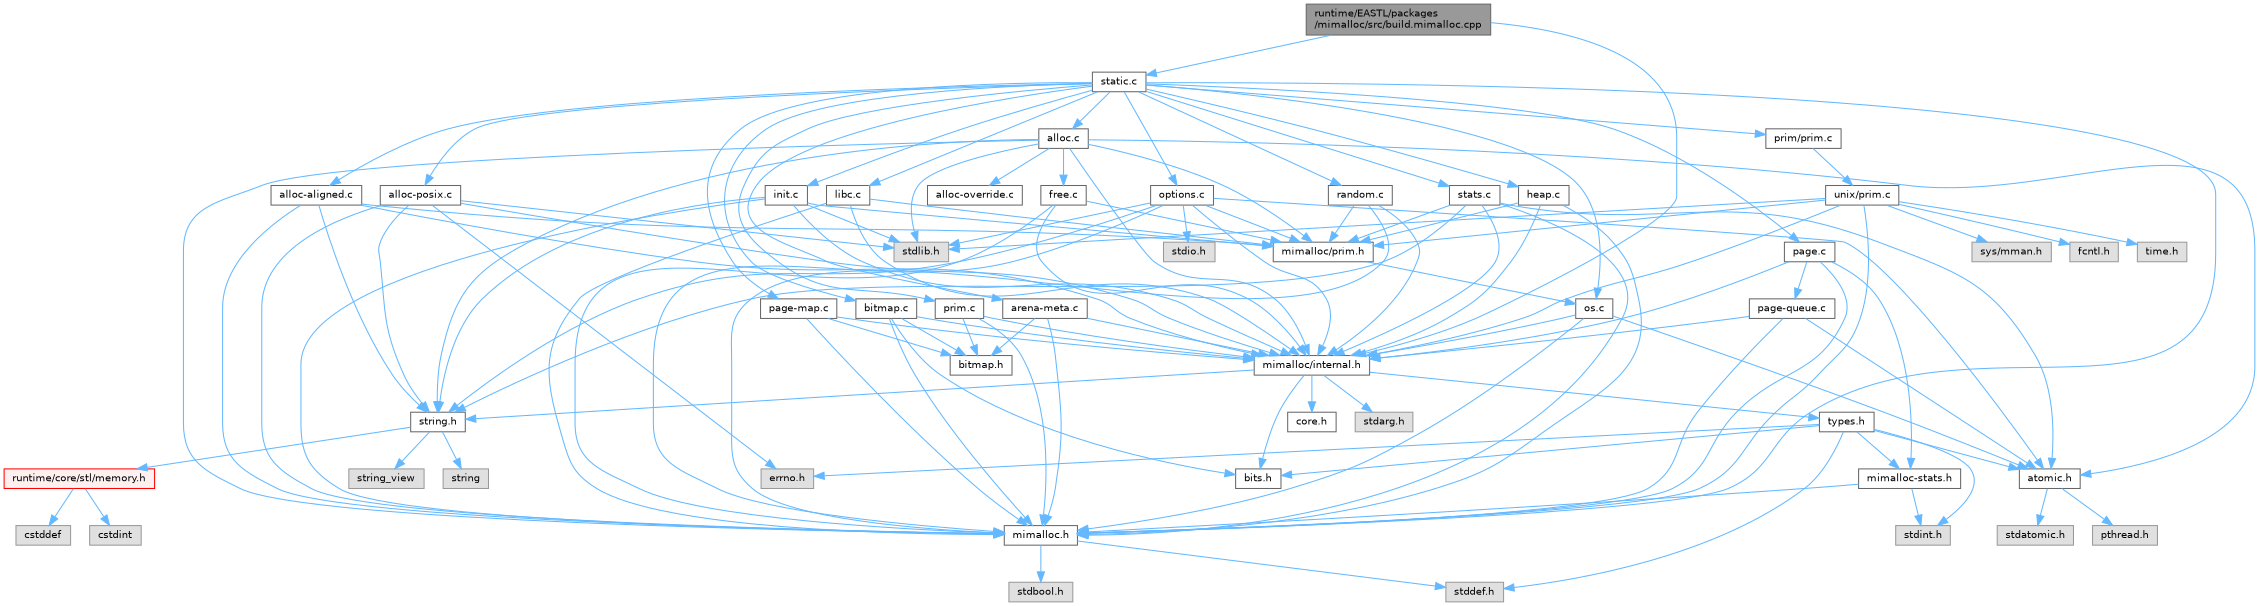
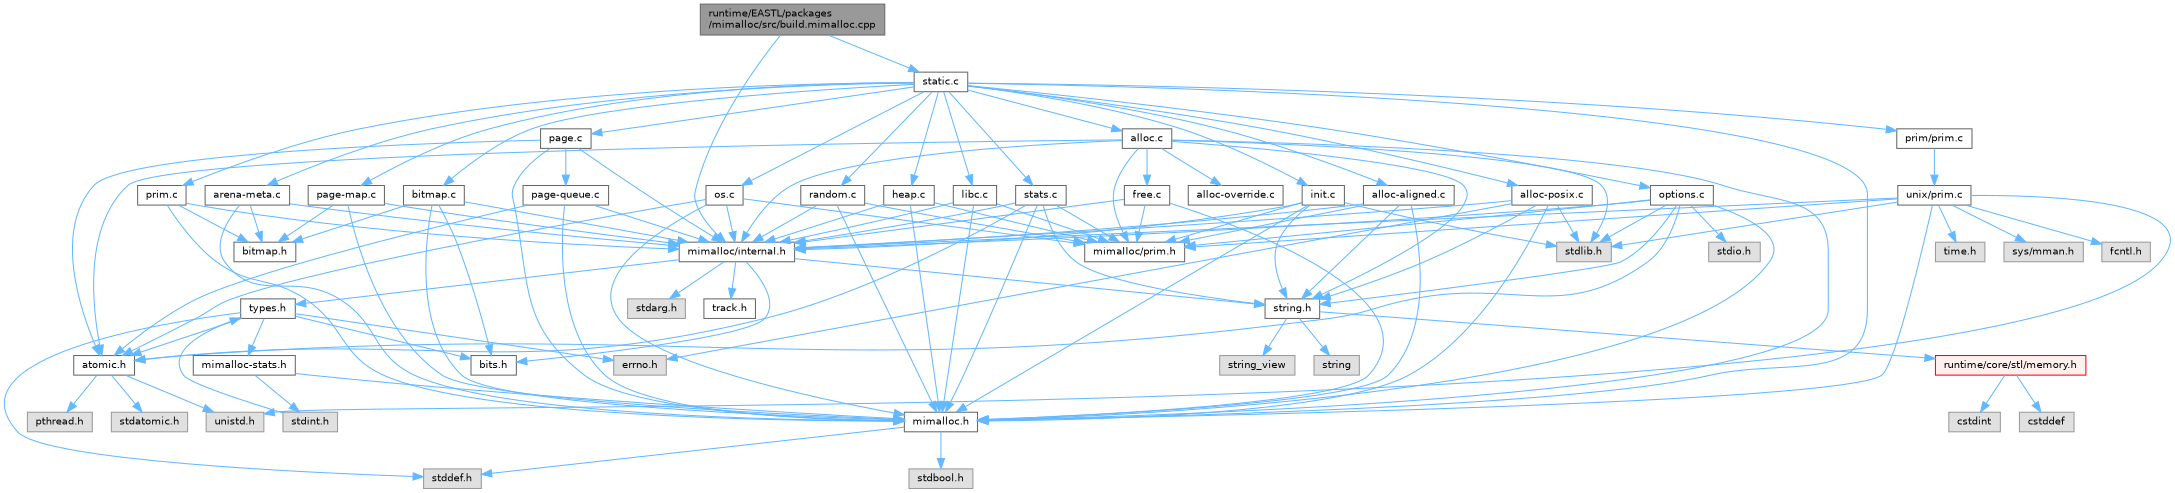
(1461, 281) -> (826, 210)
(1900, 346) -> (231, 156)
none -> (235, 422)
(1312, 422) -> (730, 309)
(1960, 460) -> (194, 382)
